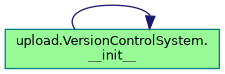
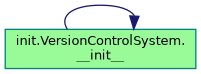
(112, 49) -> (101, 49)
